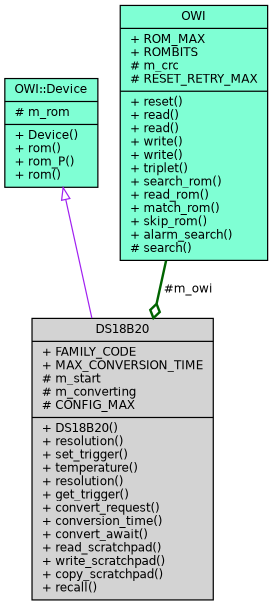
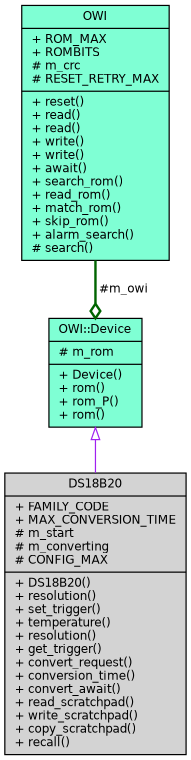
(160, 169) -> (59, 169)
(161, 282) -> (95, 282)
